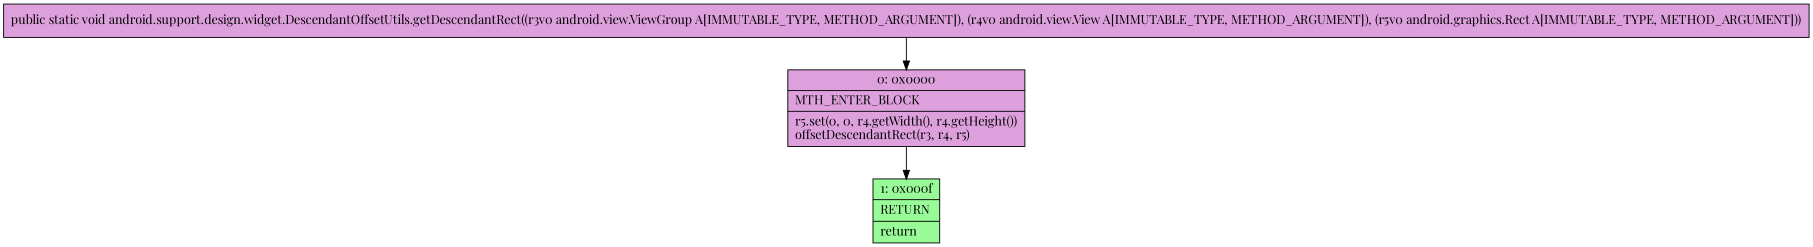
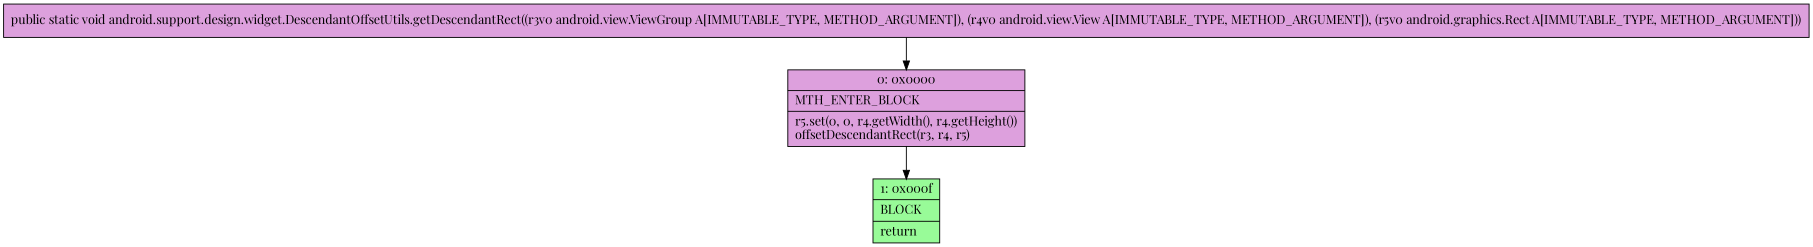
(905, 210) -> (901, 210)
